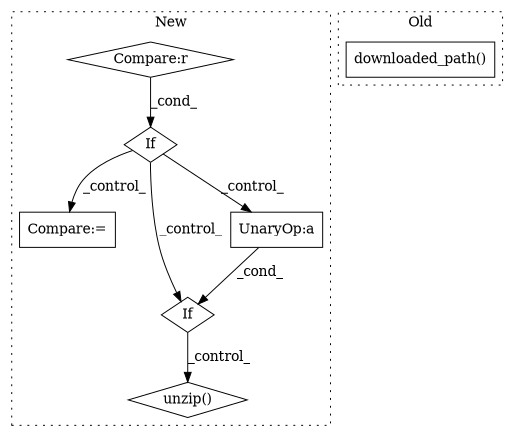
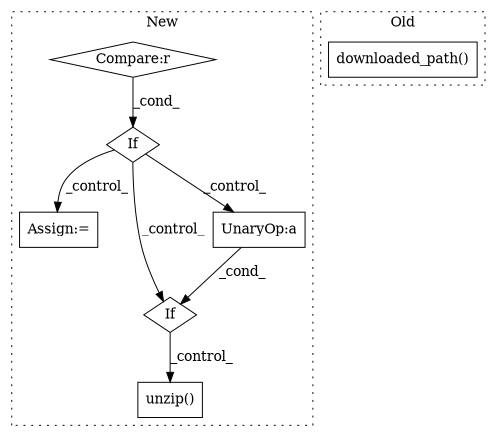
(67, 230) -> (59, 230)
(188, 400) -> (170, 400)
